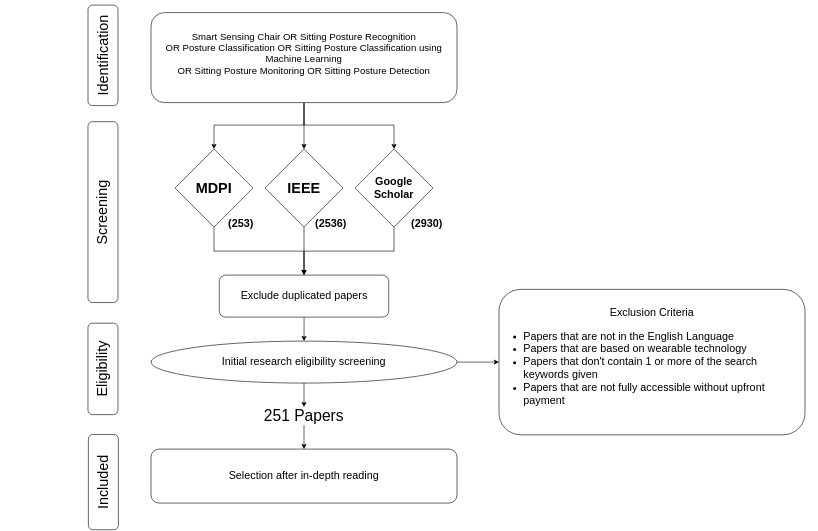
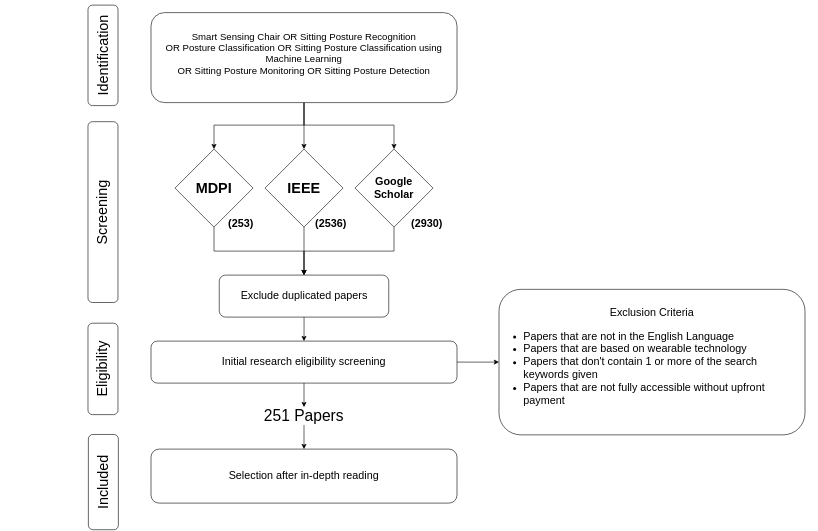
(304, 362) -> (304, 362)
